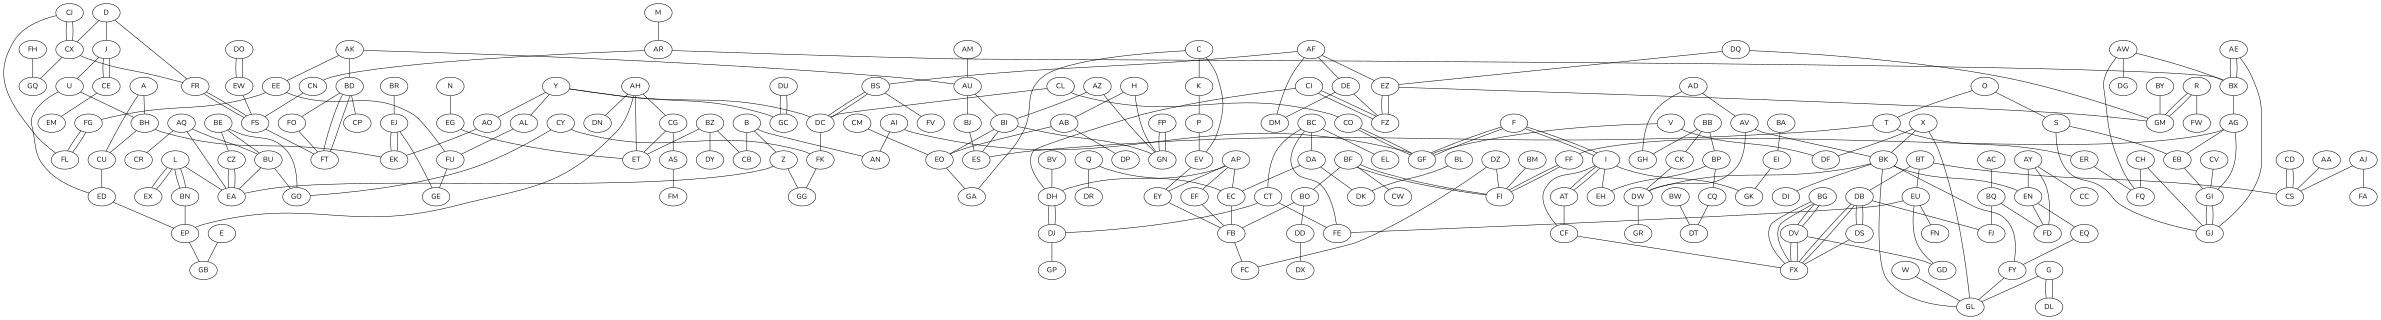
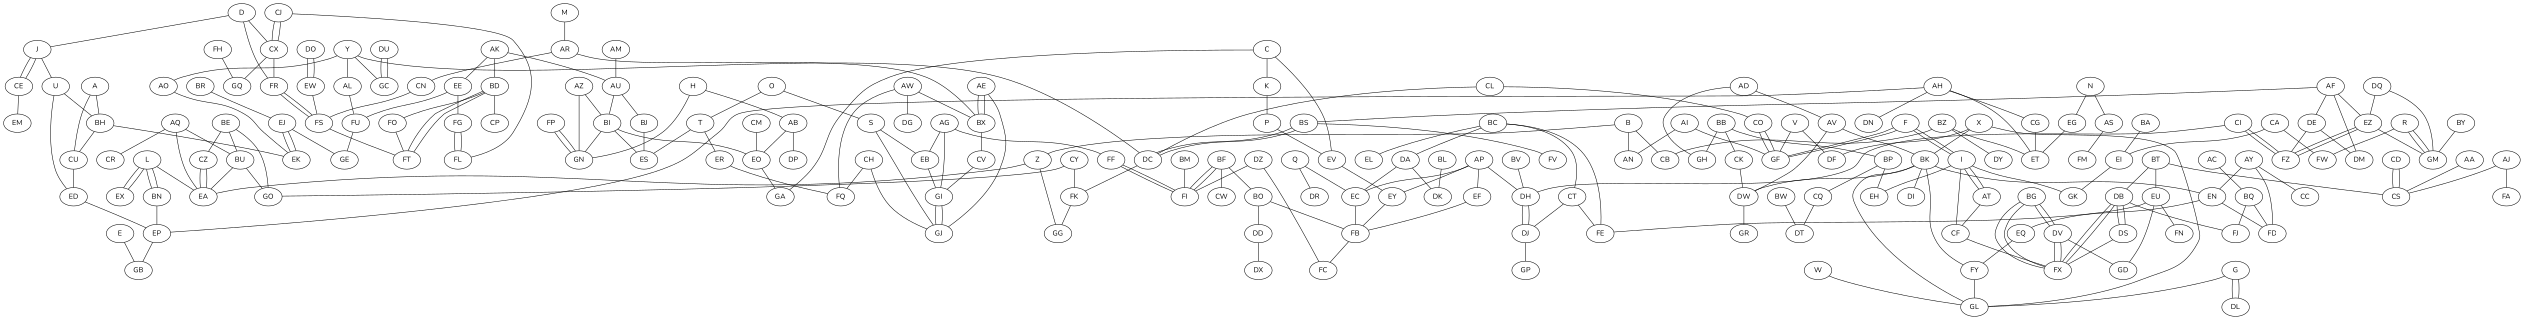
(2234, 105) -> (981, 142)
none -> (2275, 123)
(673, 138) -> (2100, 105)
